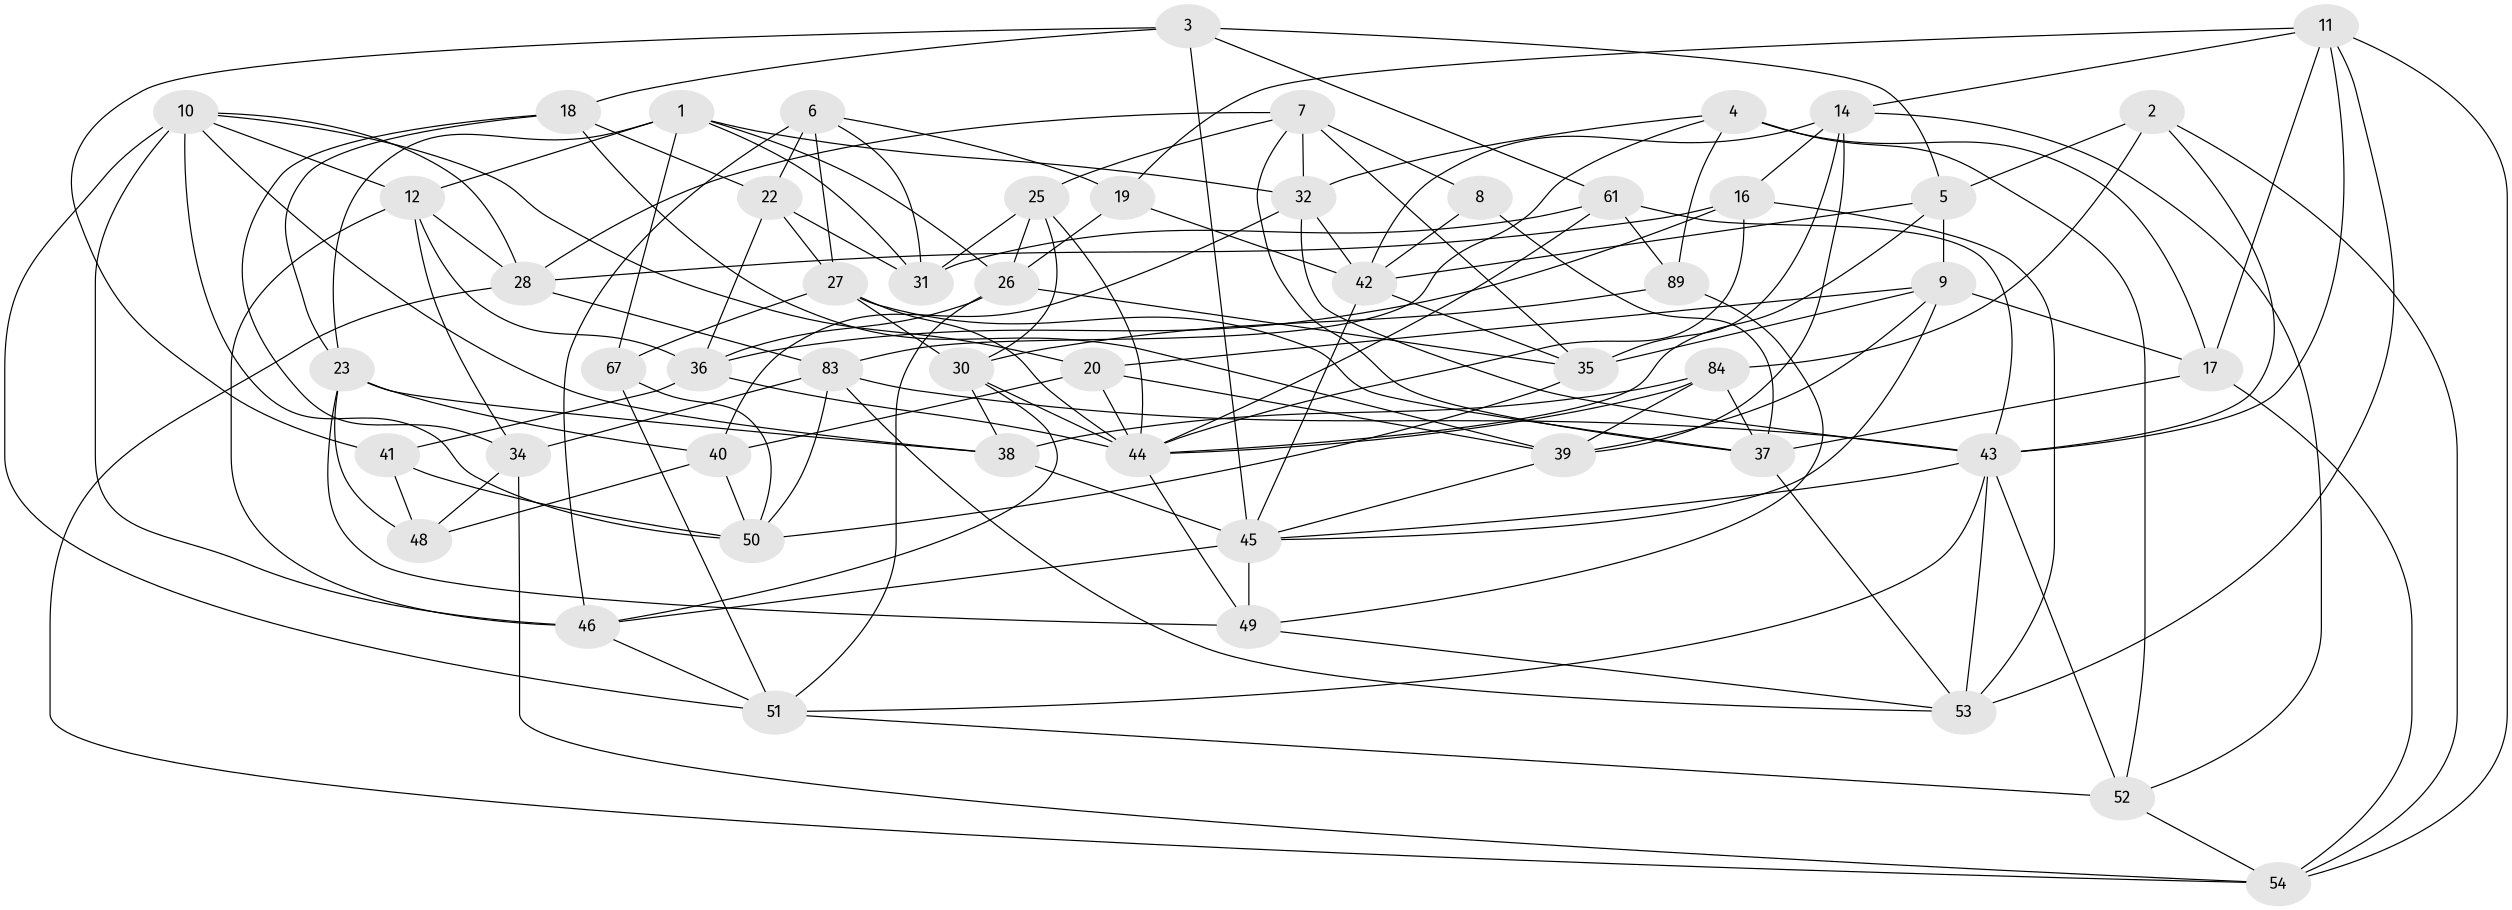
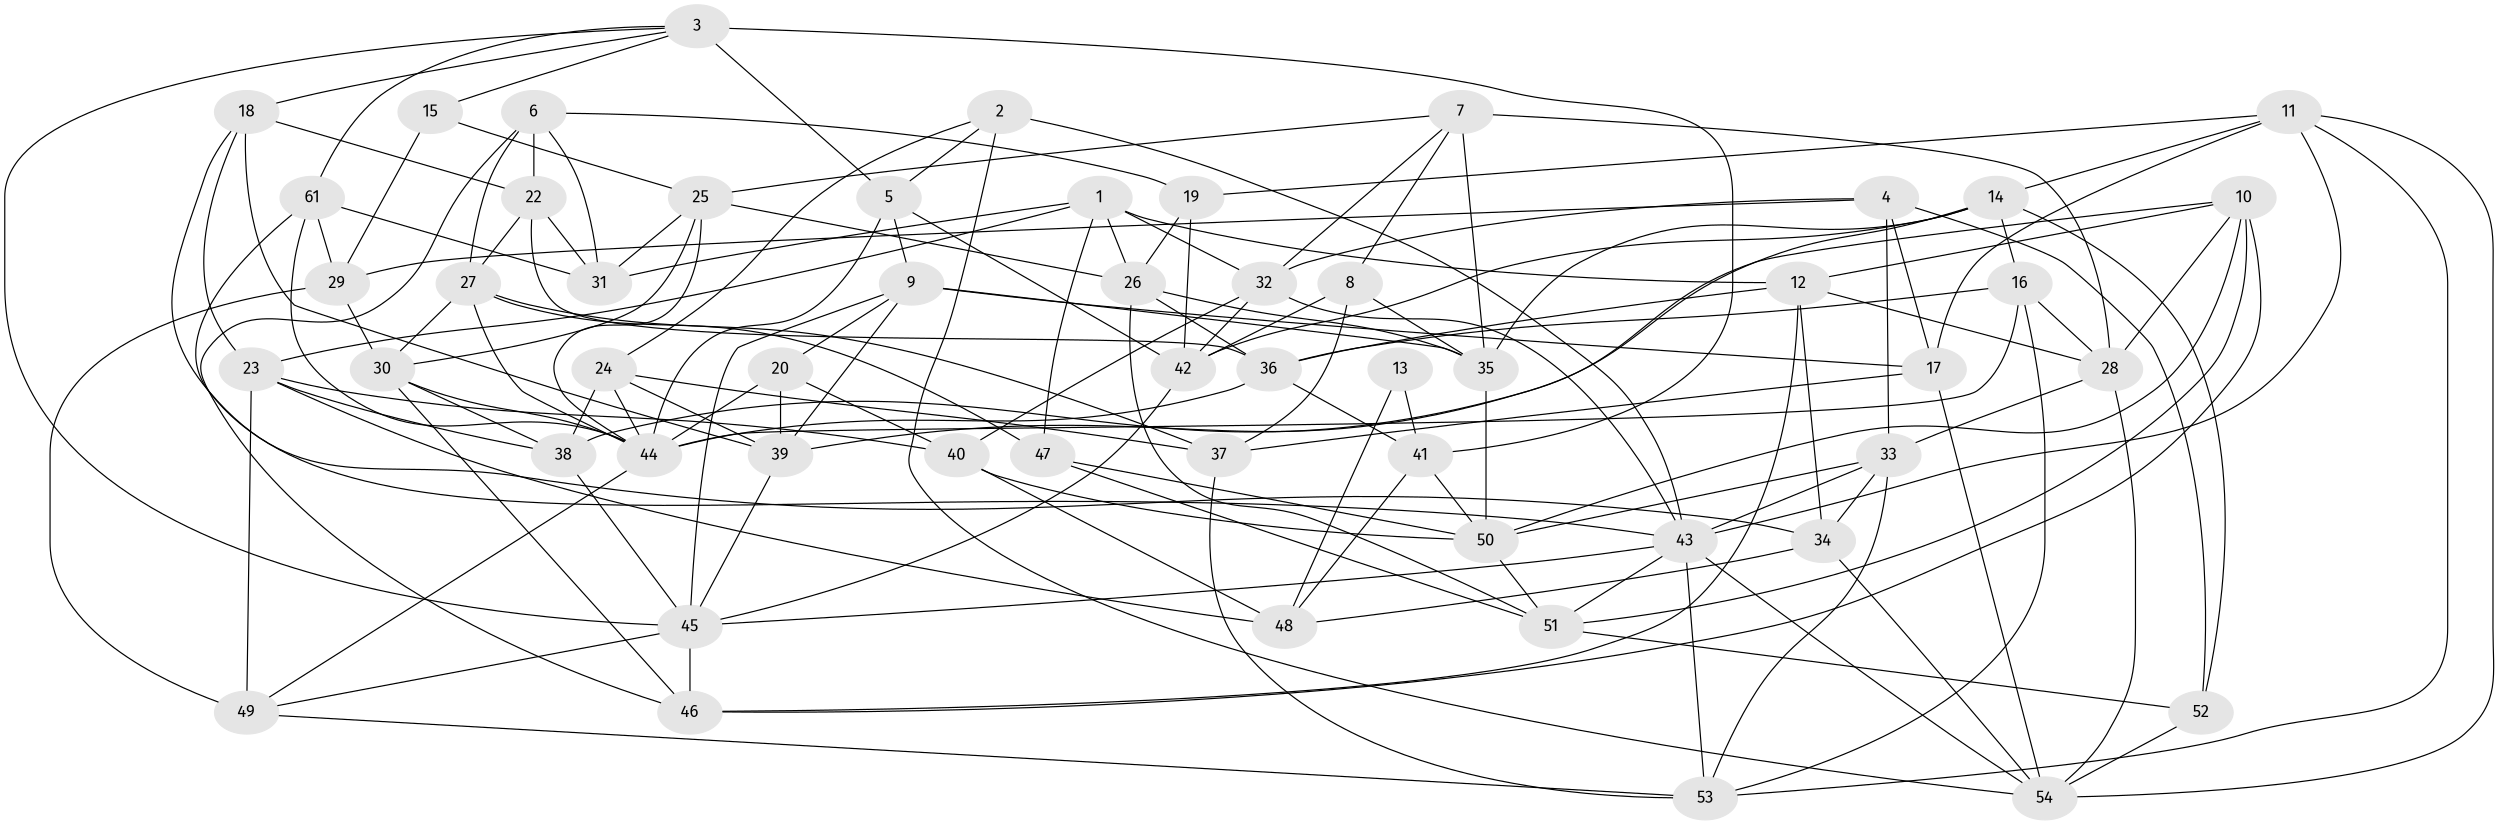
none -> (430, 112)
(611, 251) -> none
(1677, 284) -> (337, 284)
(1467, 323) -> (1418, 326)
(614, 369) -> (1043, 455)
(831, 369) -> (1889, 455)
none -> (1400, 369)
(1717, 369) -> (604, 369)
(1408, 389) -> none
(2056, 627) -> (1870, 678)
(681, 670) -> (1519, 584)
